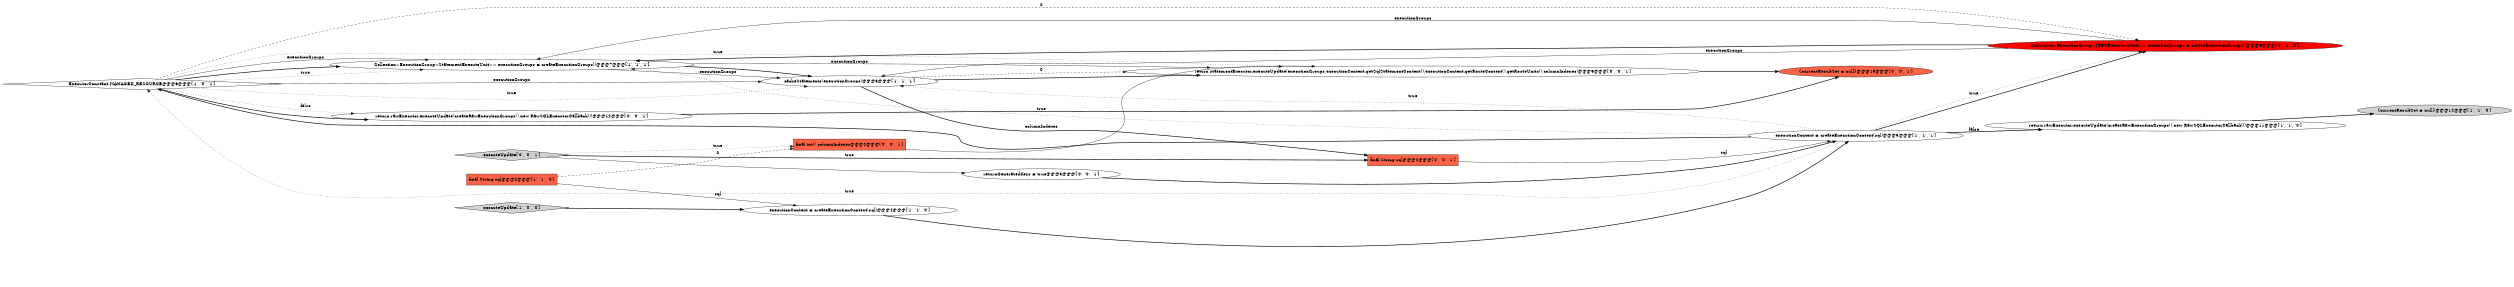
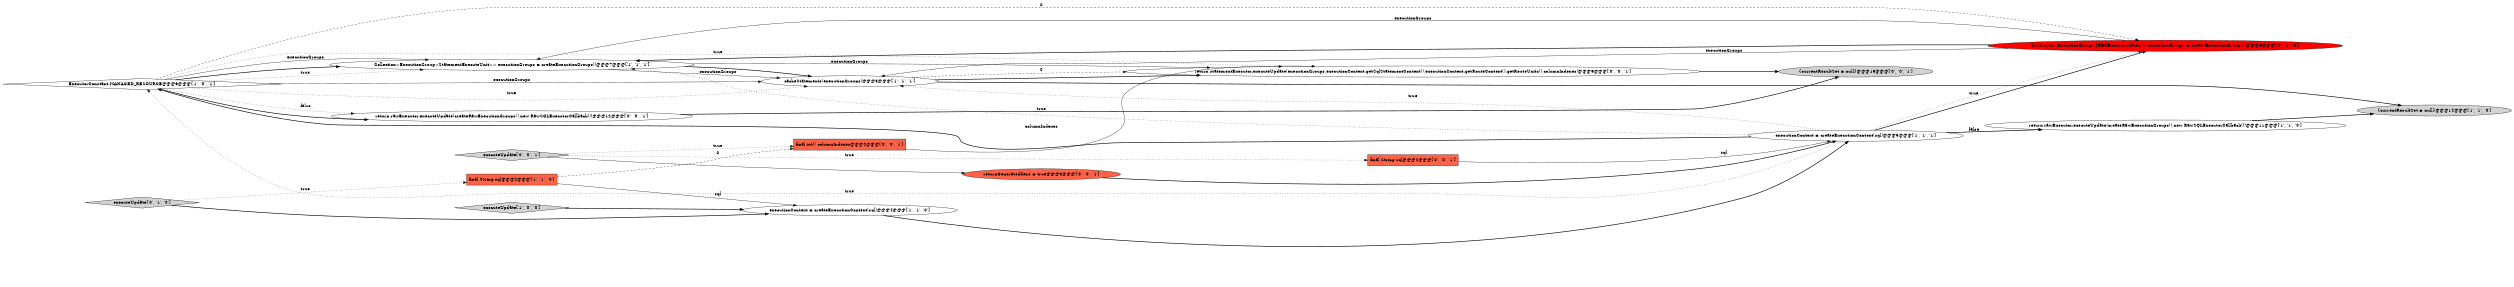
(1856, 72) -> (1856, 72)
(1110, 131) -> (1668, 86)
(964, 159) -> (964, 159)
(1042, 174) -> (1042, 174)
none -> (142, 203)
